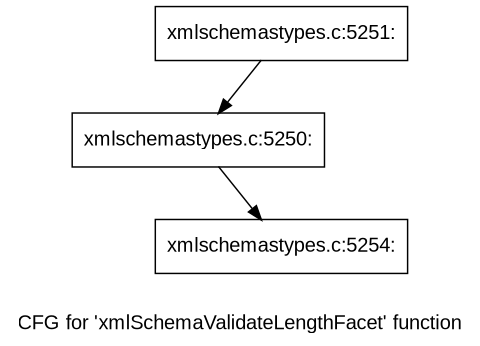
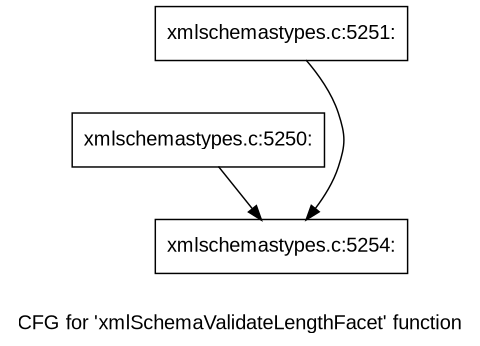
(244, 81) -> (343, 133)
